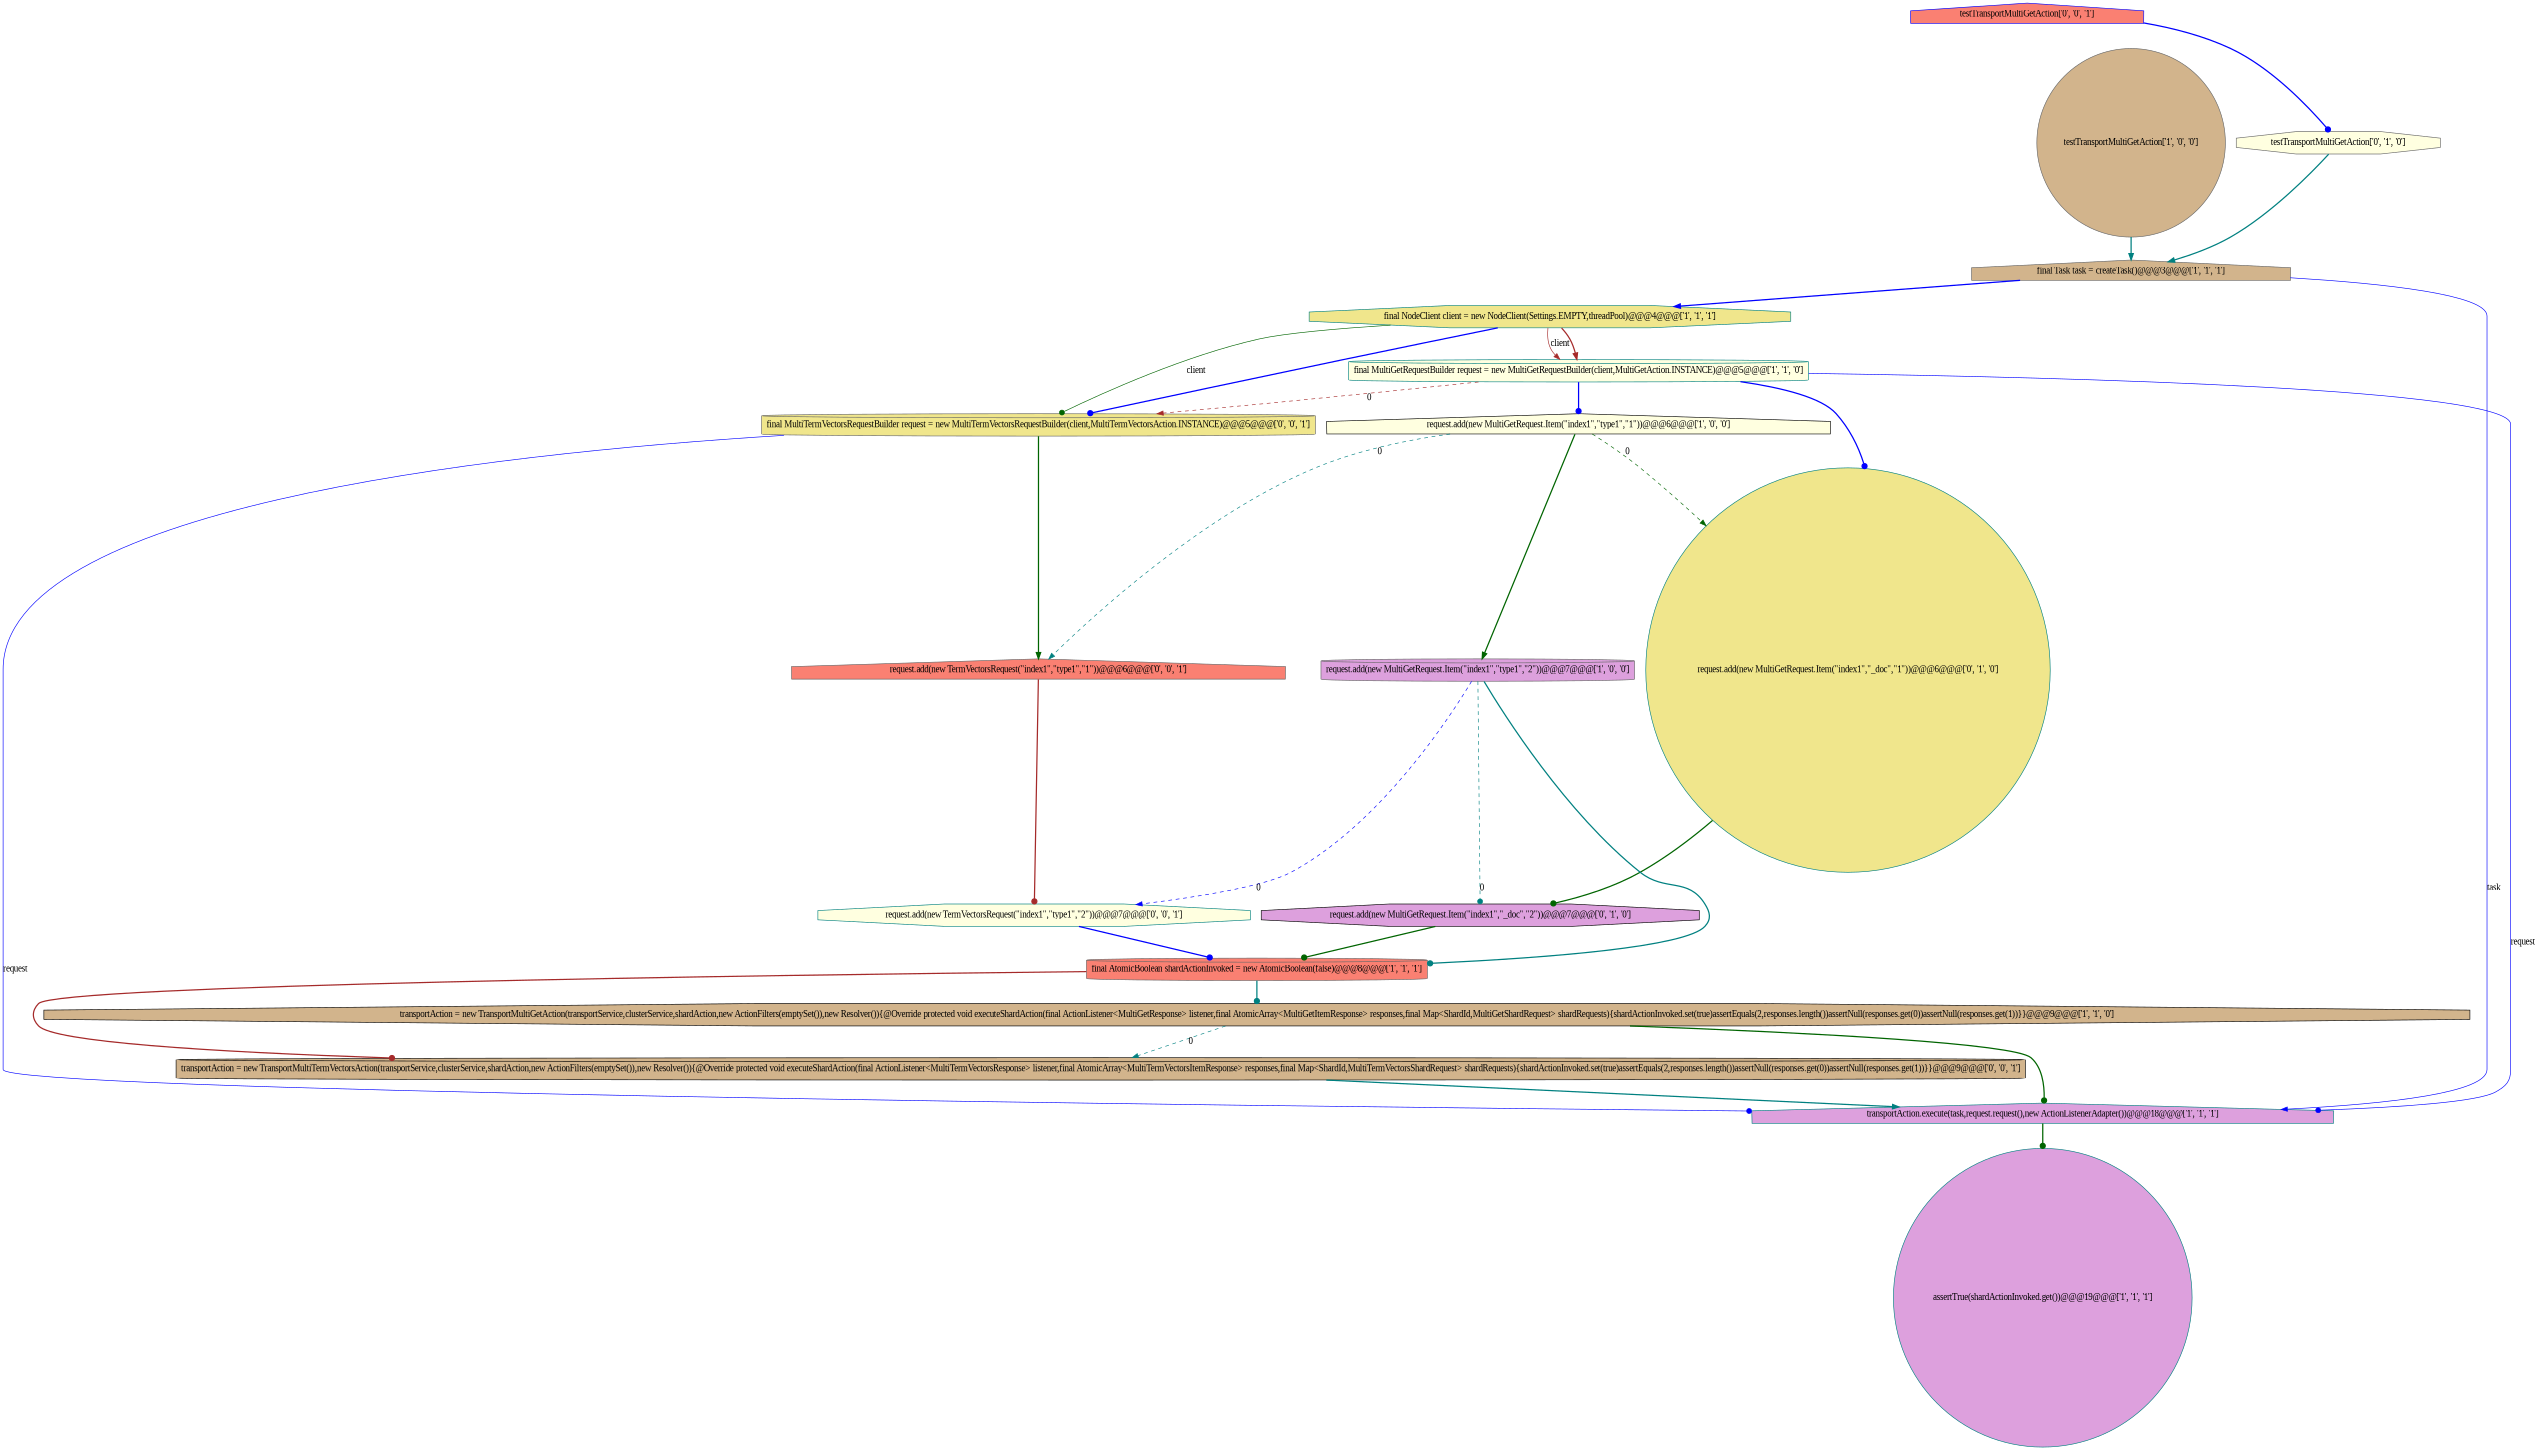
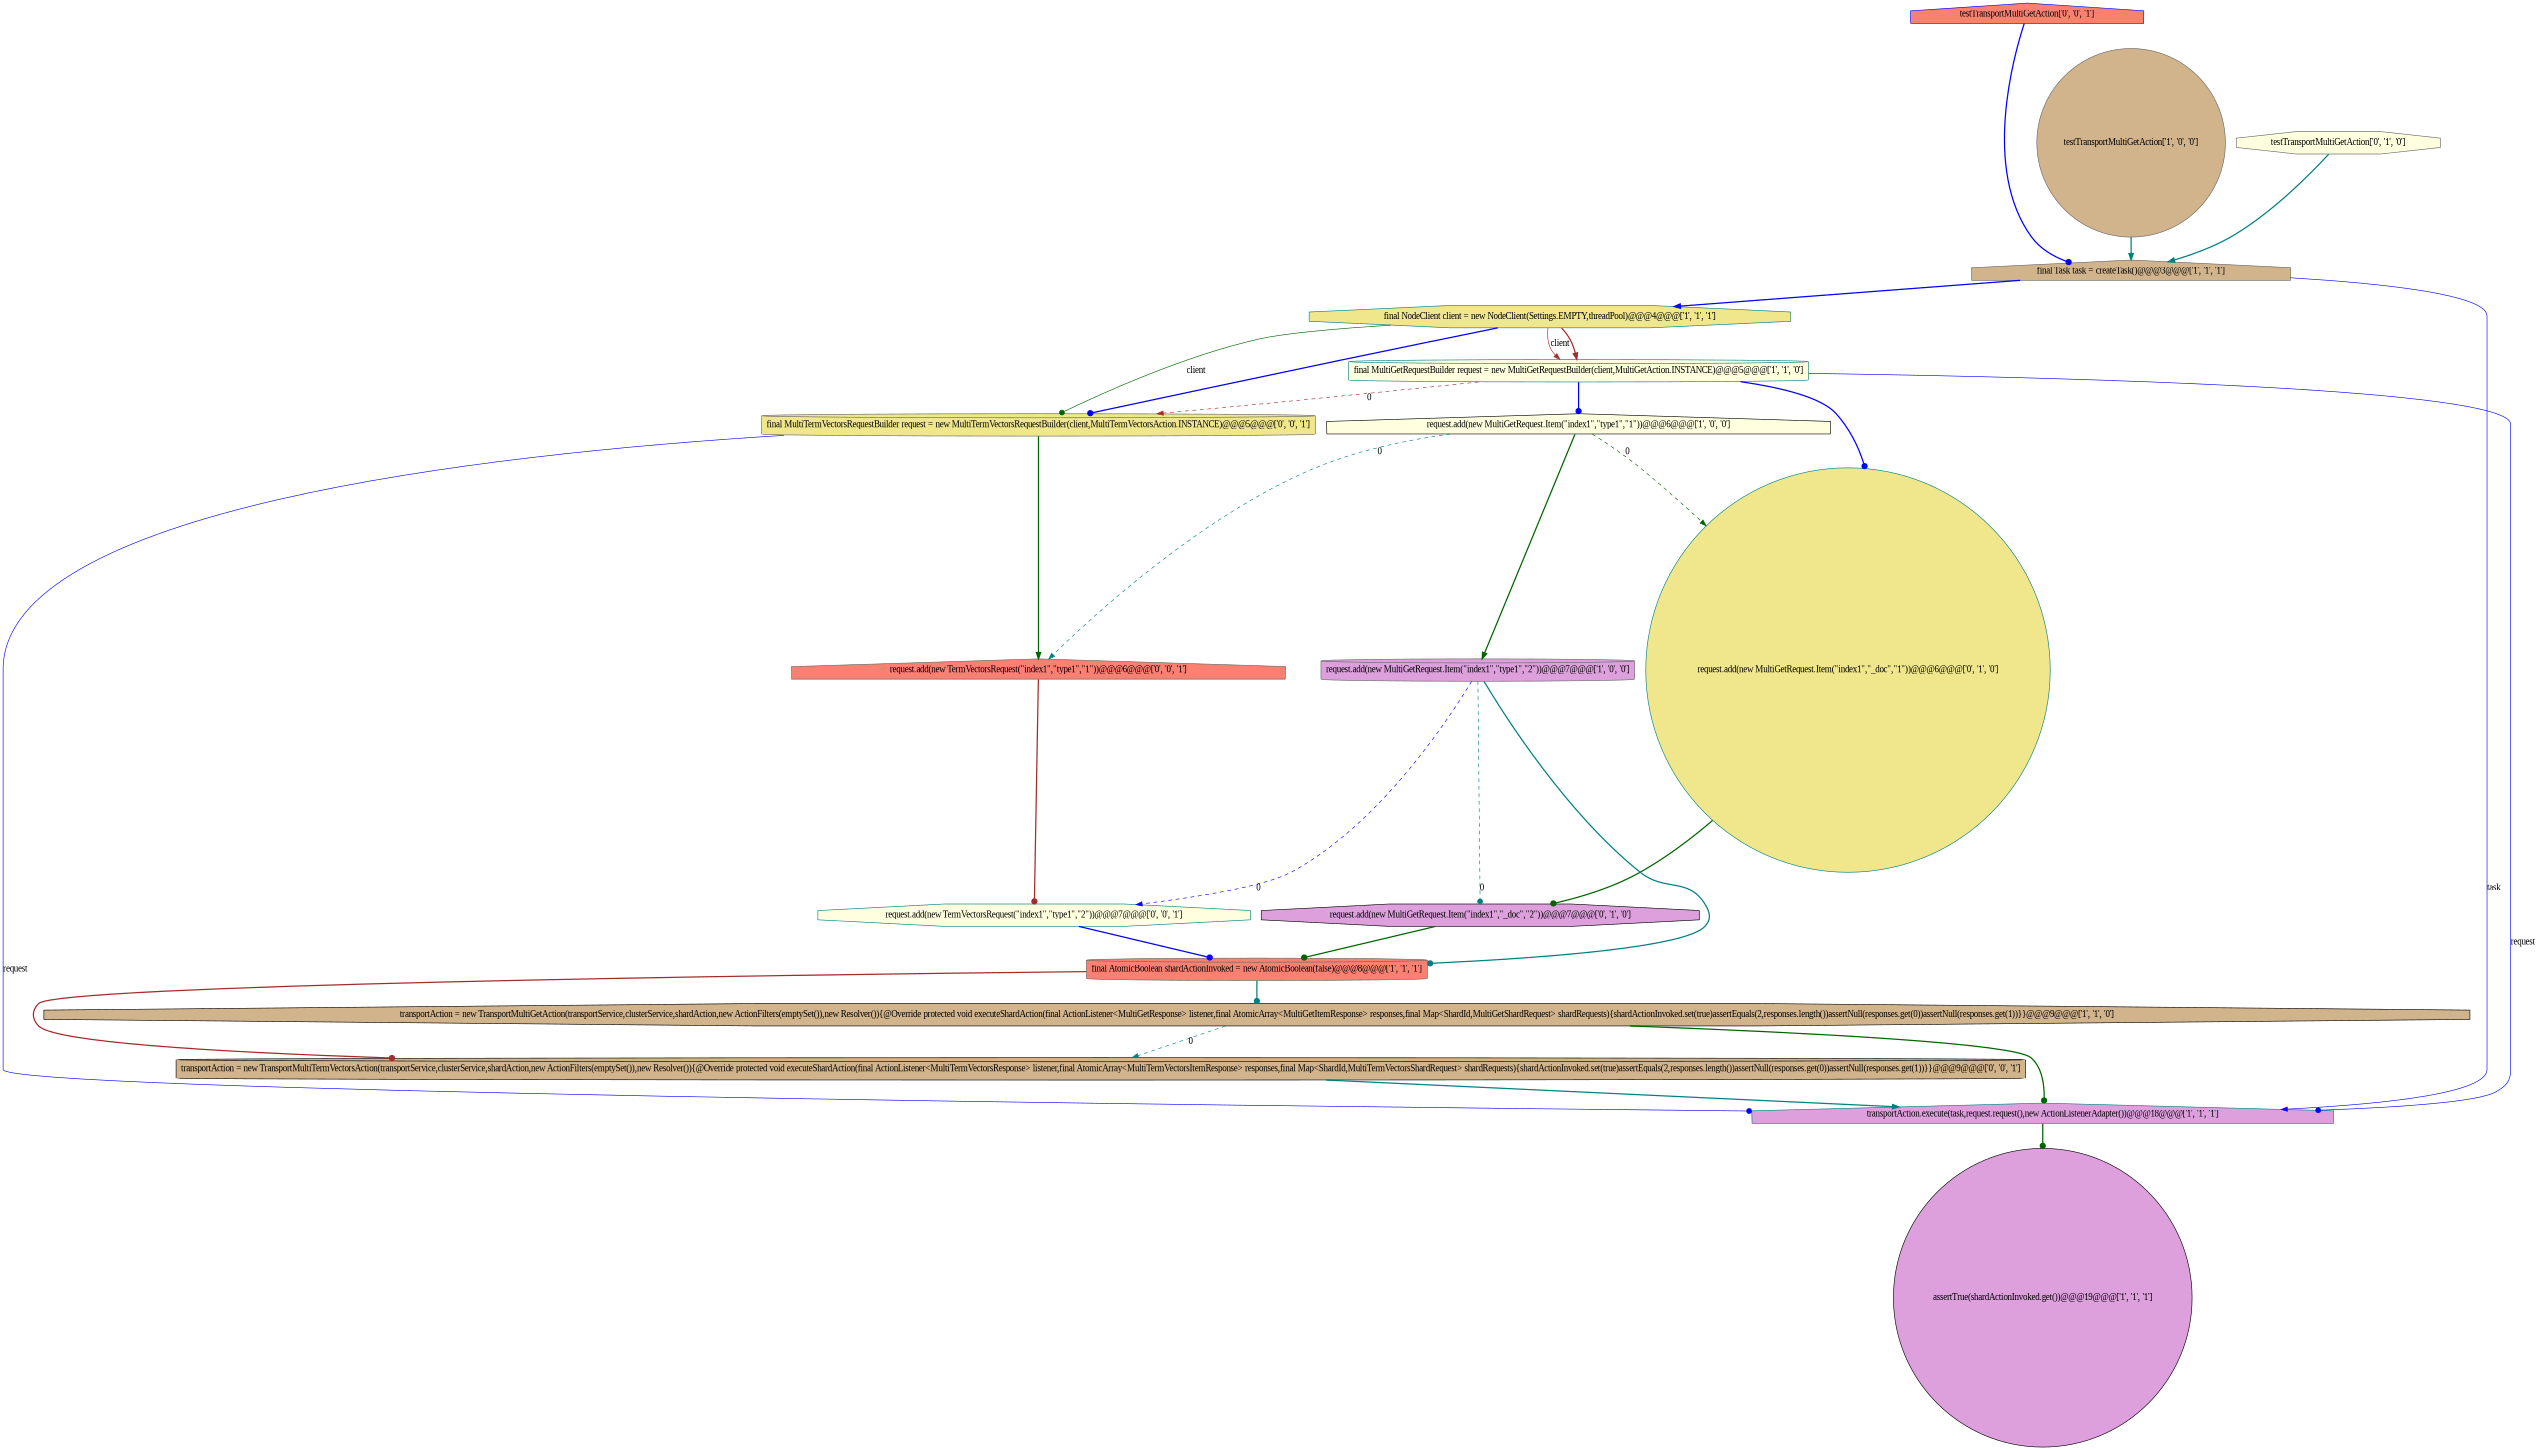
(2246, 56) -> (2005, 153)
(2043, 1298) -> (2043, 1298)
